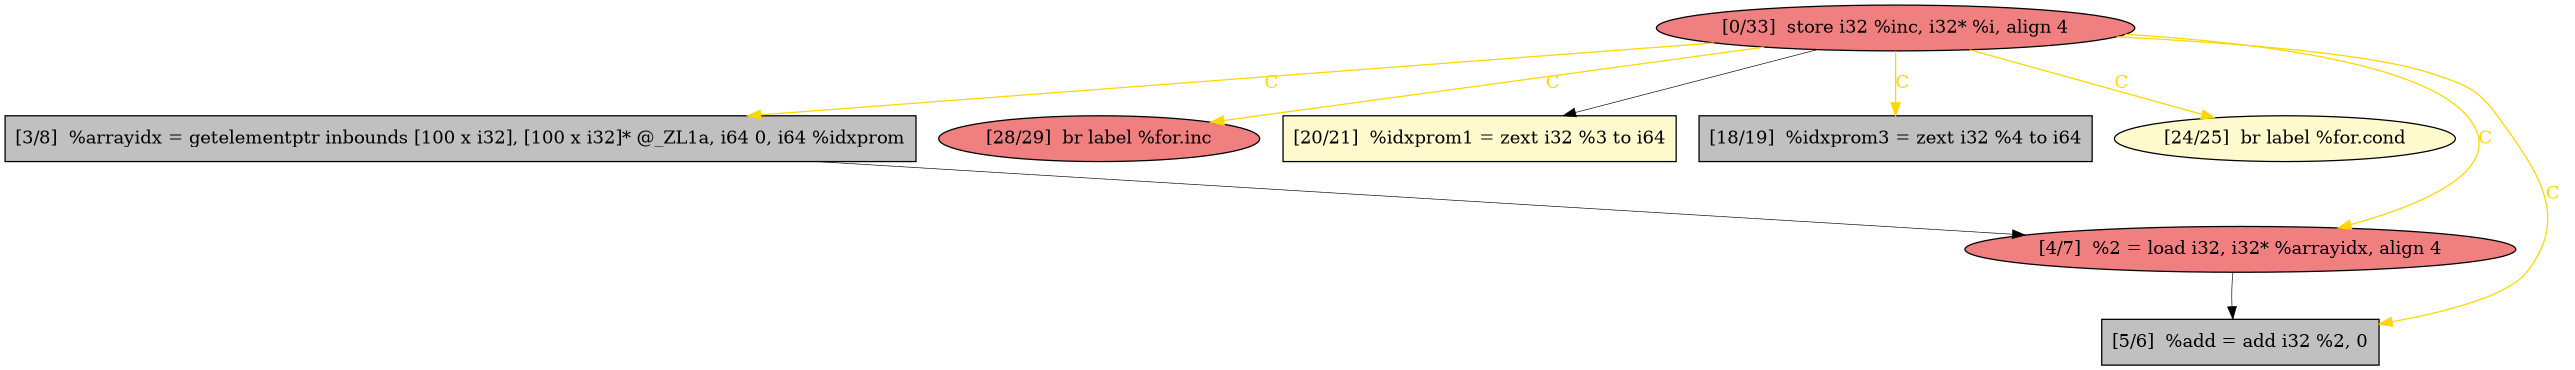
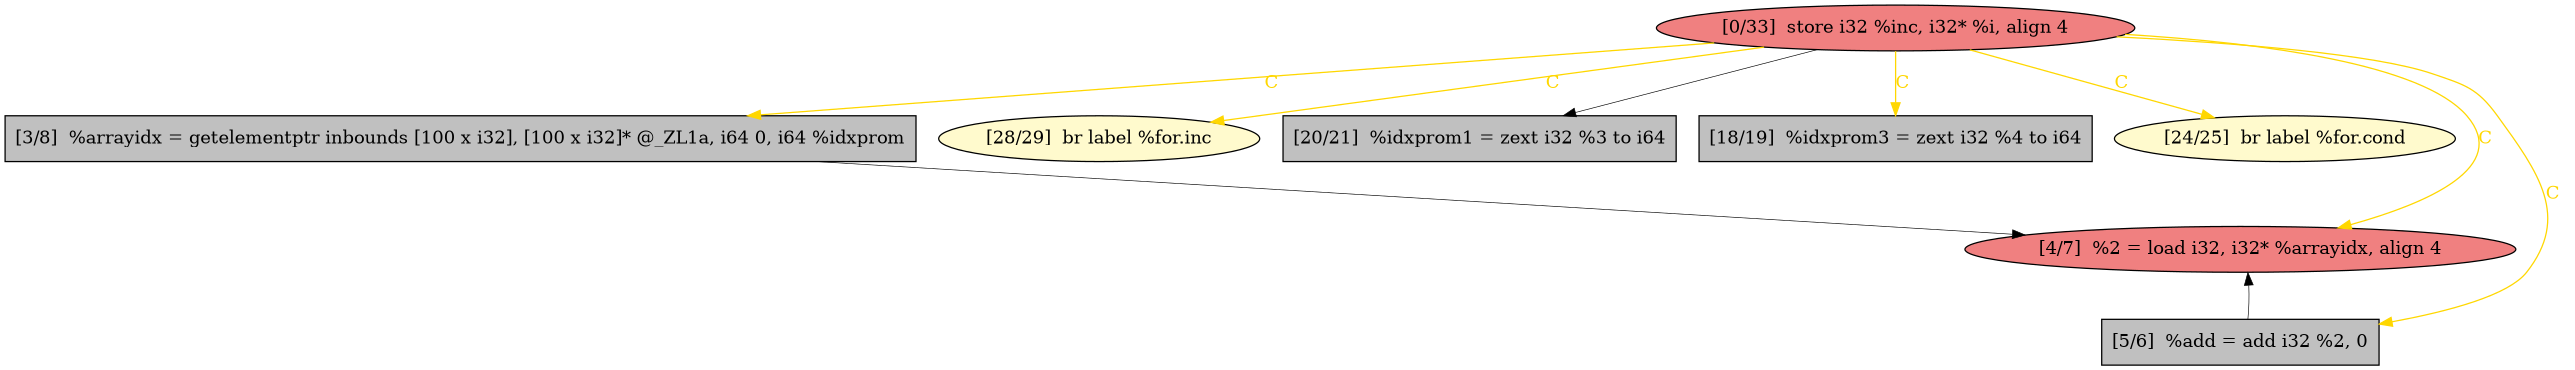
(1099, 139) -> (1099, 139)
(1480, 139) -> (1480, 139)
(2232, 289) -> (2249, 302)
